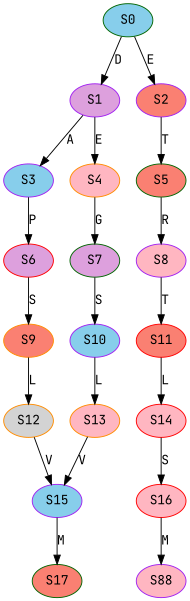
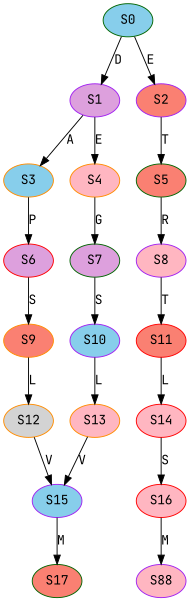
(29, 180) -> (29, 180)
